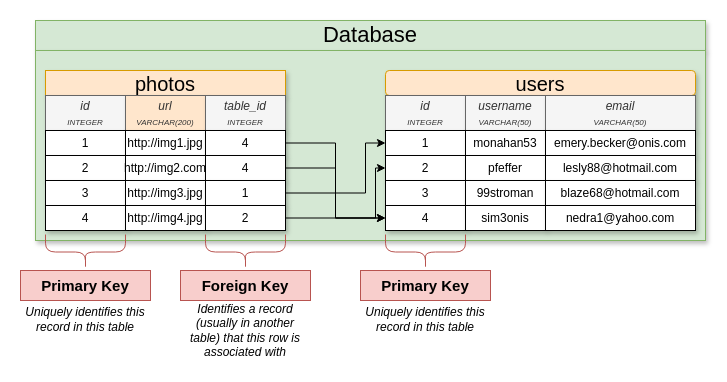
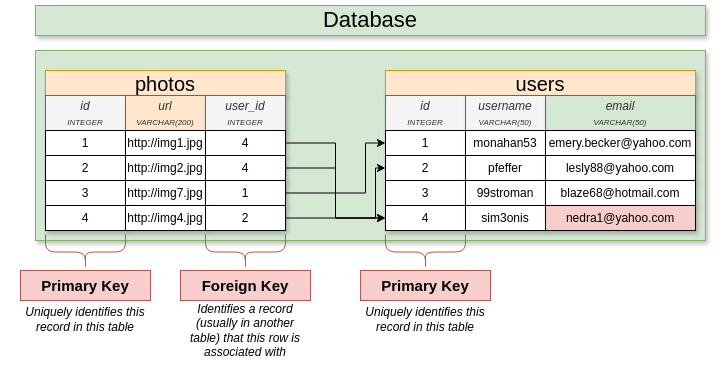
(371, 36) -> (371, 21)
(541, 83) -> (541, 83)
(621, 113) -> (621, 113)
(246, 114) -> (246, 114)
(621, 144) -> (621, 144)
(166, 169) -> (166, 169)
(621, 169) -> (621, 169)
(166, 194) -> (166, 194)
(621, 218) -> (621, 218)
